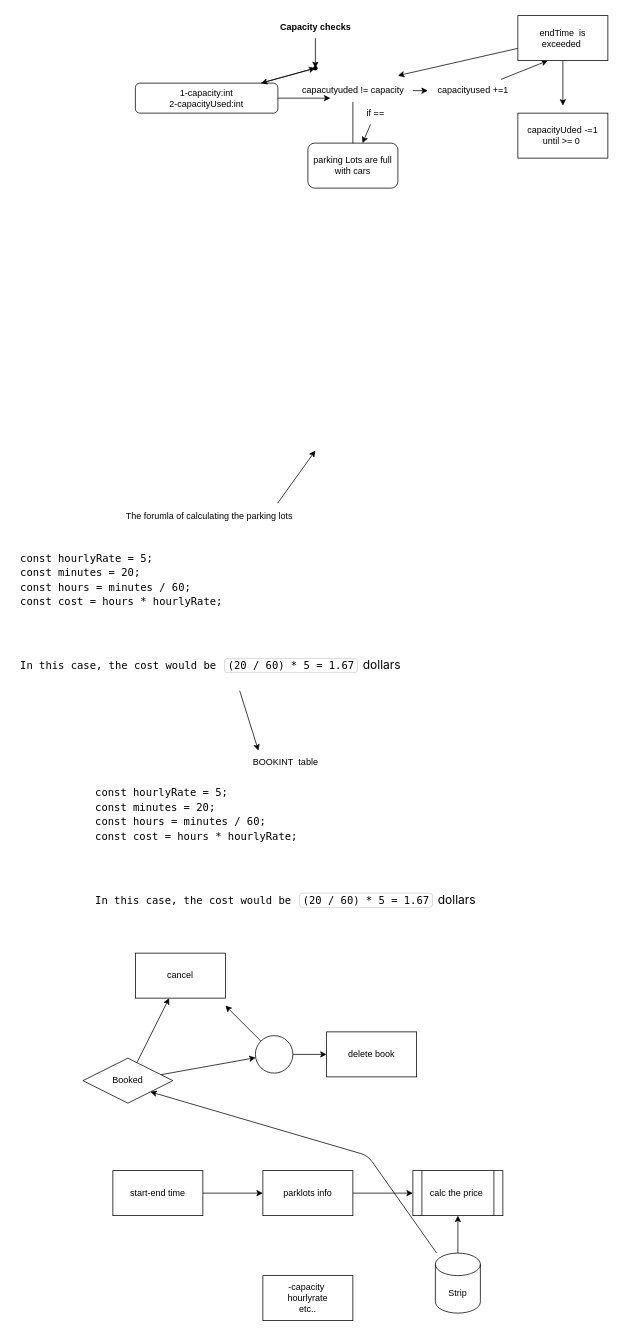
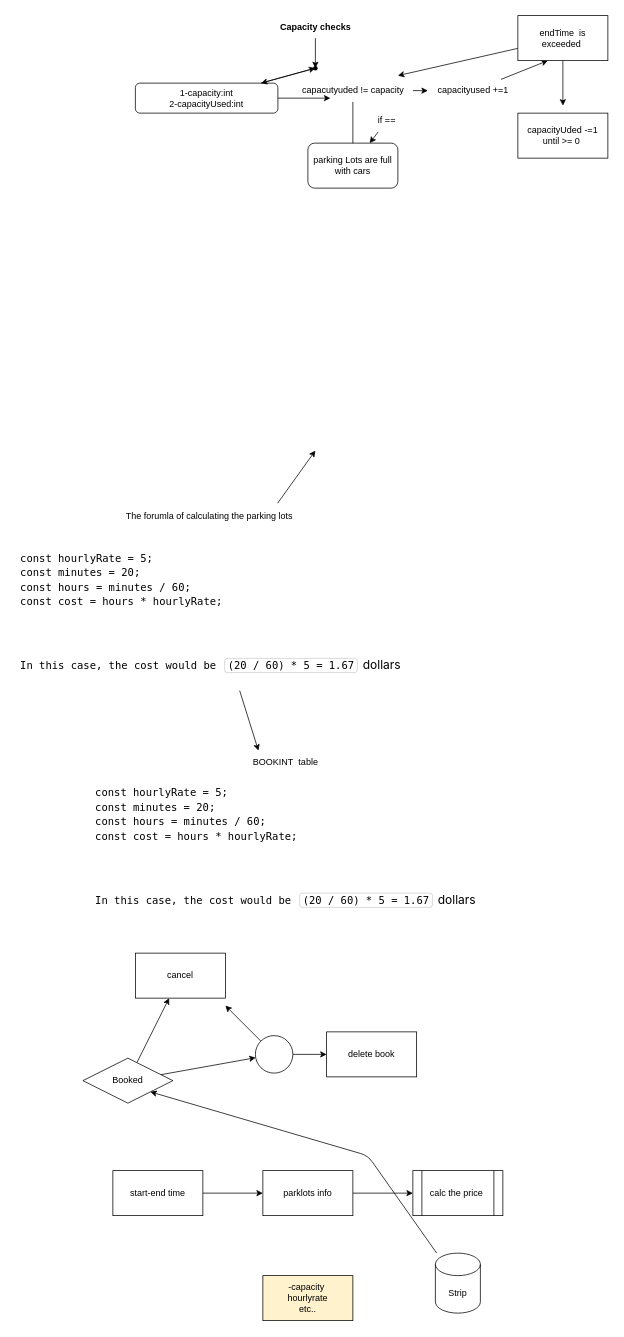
(375, 113) -> (387, 120)
(458, 1222) -> none
(308, 1298) -> (308, 1298)
